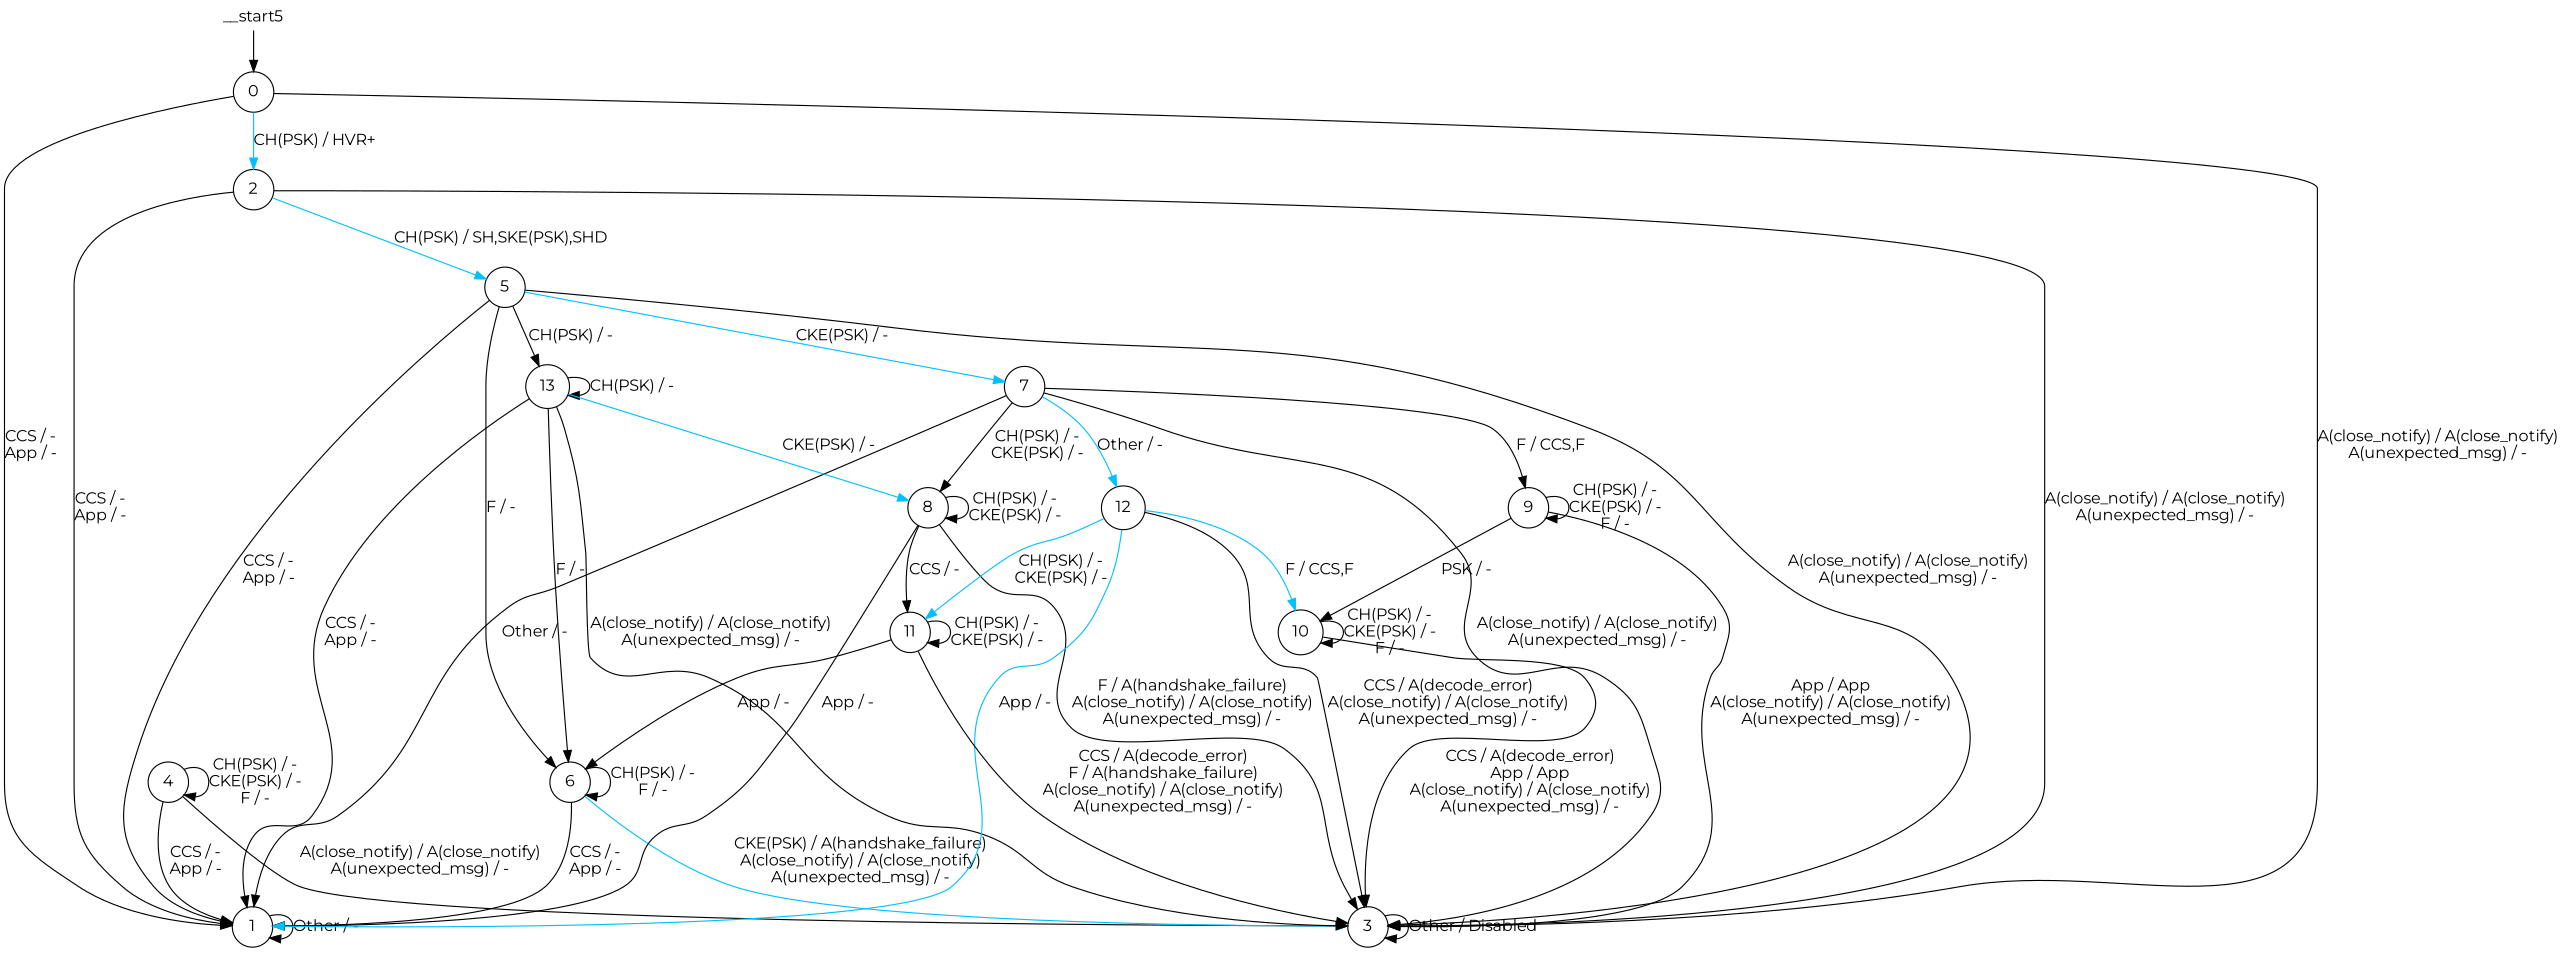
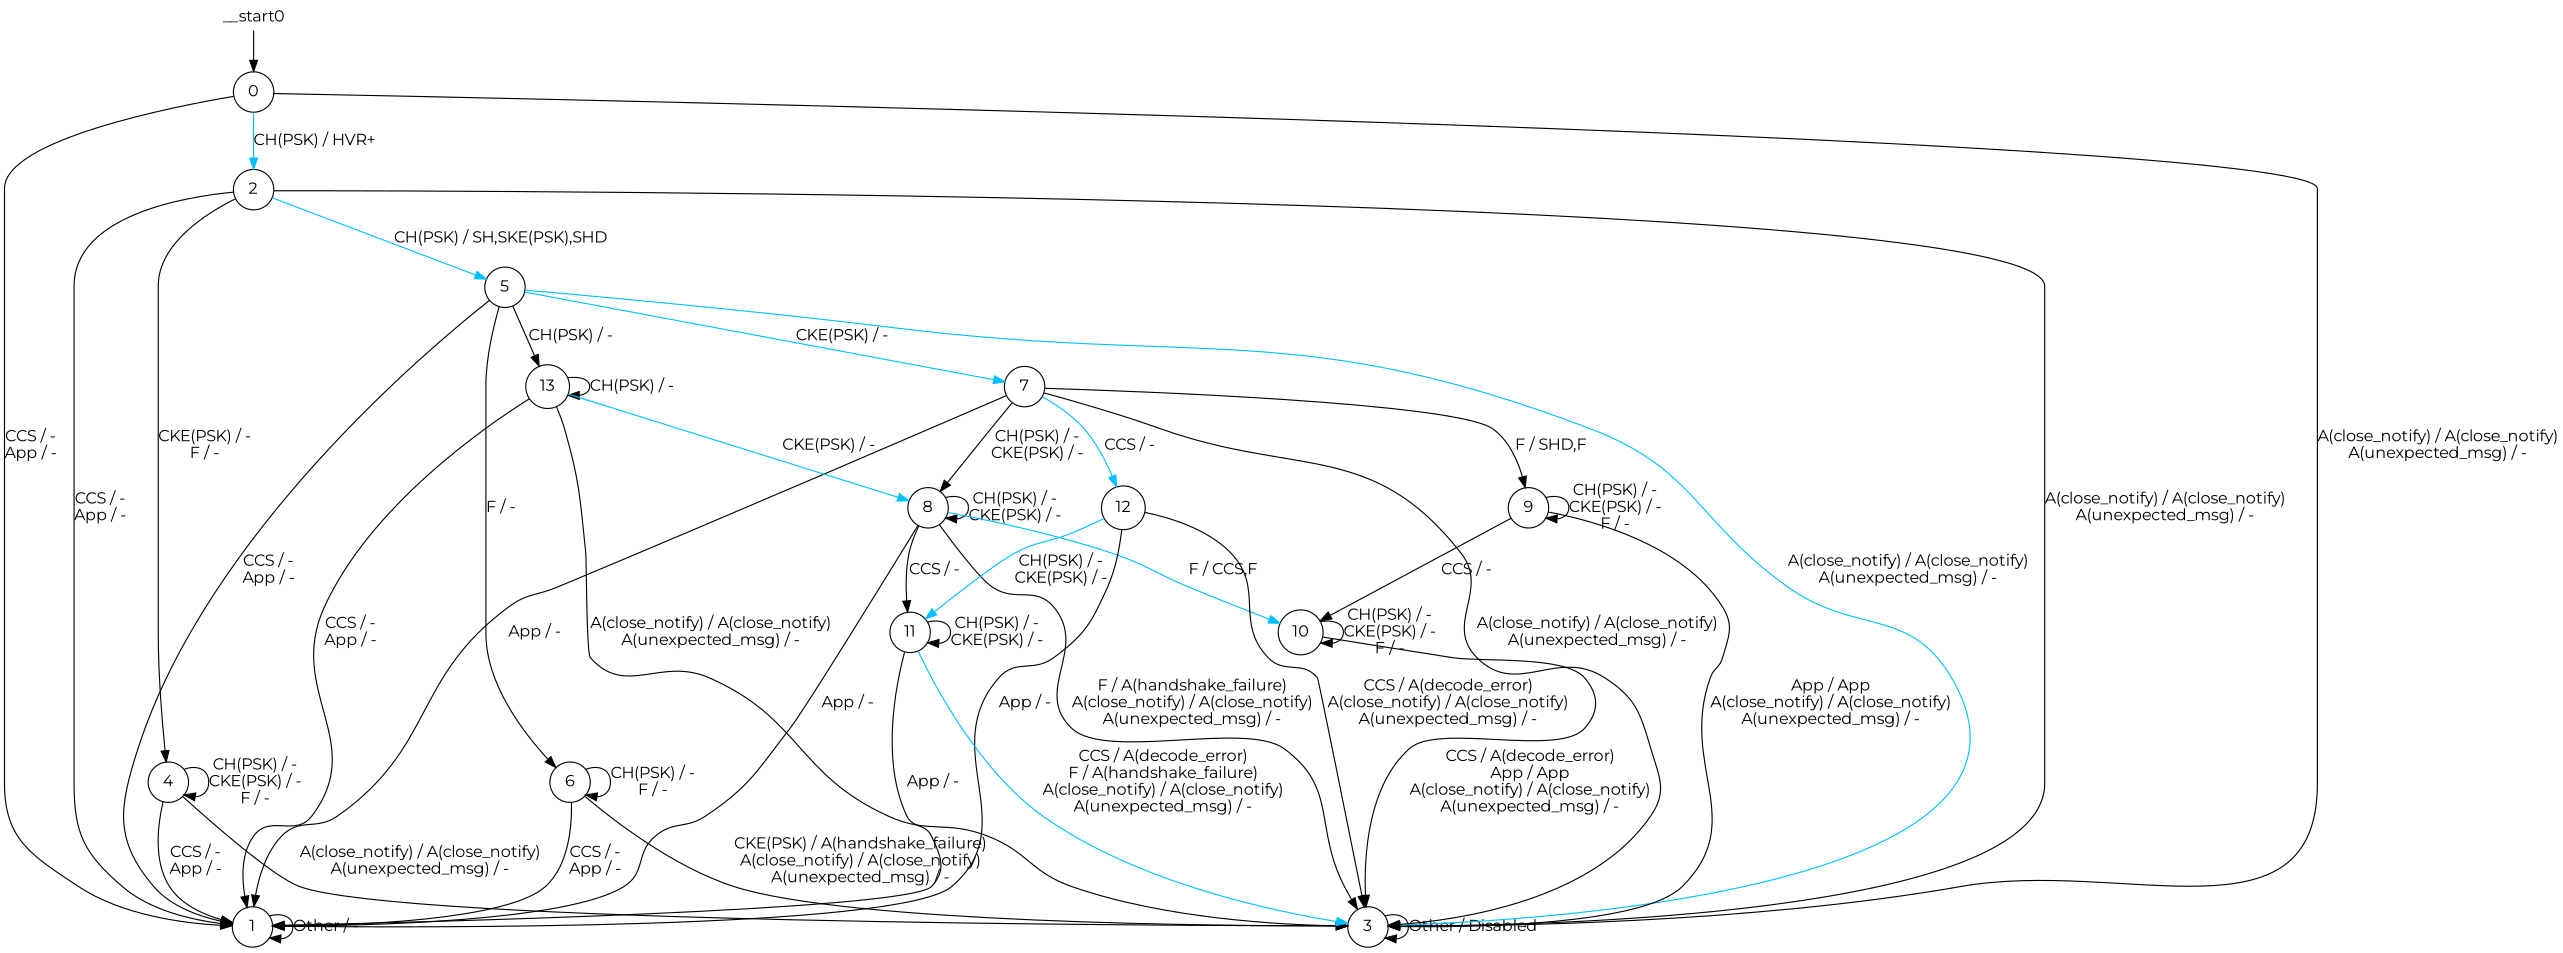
(254, 17) -> (254, 17)
(1620, 442) -> (1620, 442)
(1130, 446) -> (1130, 446)
(1551, 446) -> (1551, 446)
none -> (158, 458)
(1232, 534) -> (1105, 551)
(1467, 570) -> (1467, 570)
(555, 580) -> none
(535, 632) -> (535, 632)
(734, 679) -> (736, 909)
(1088, 844) -> (1088, 844)
(836, 912) -> (836, 912)
(946, 915) -> (946, 915)
